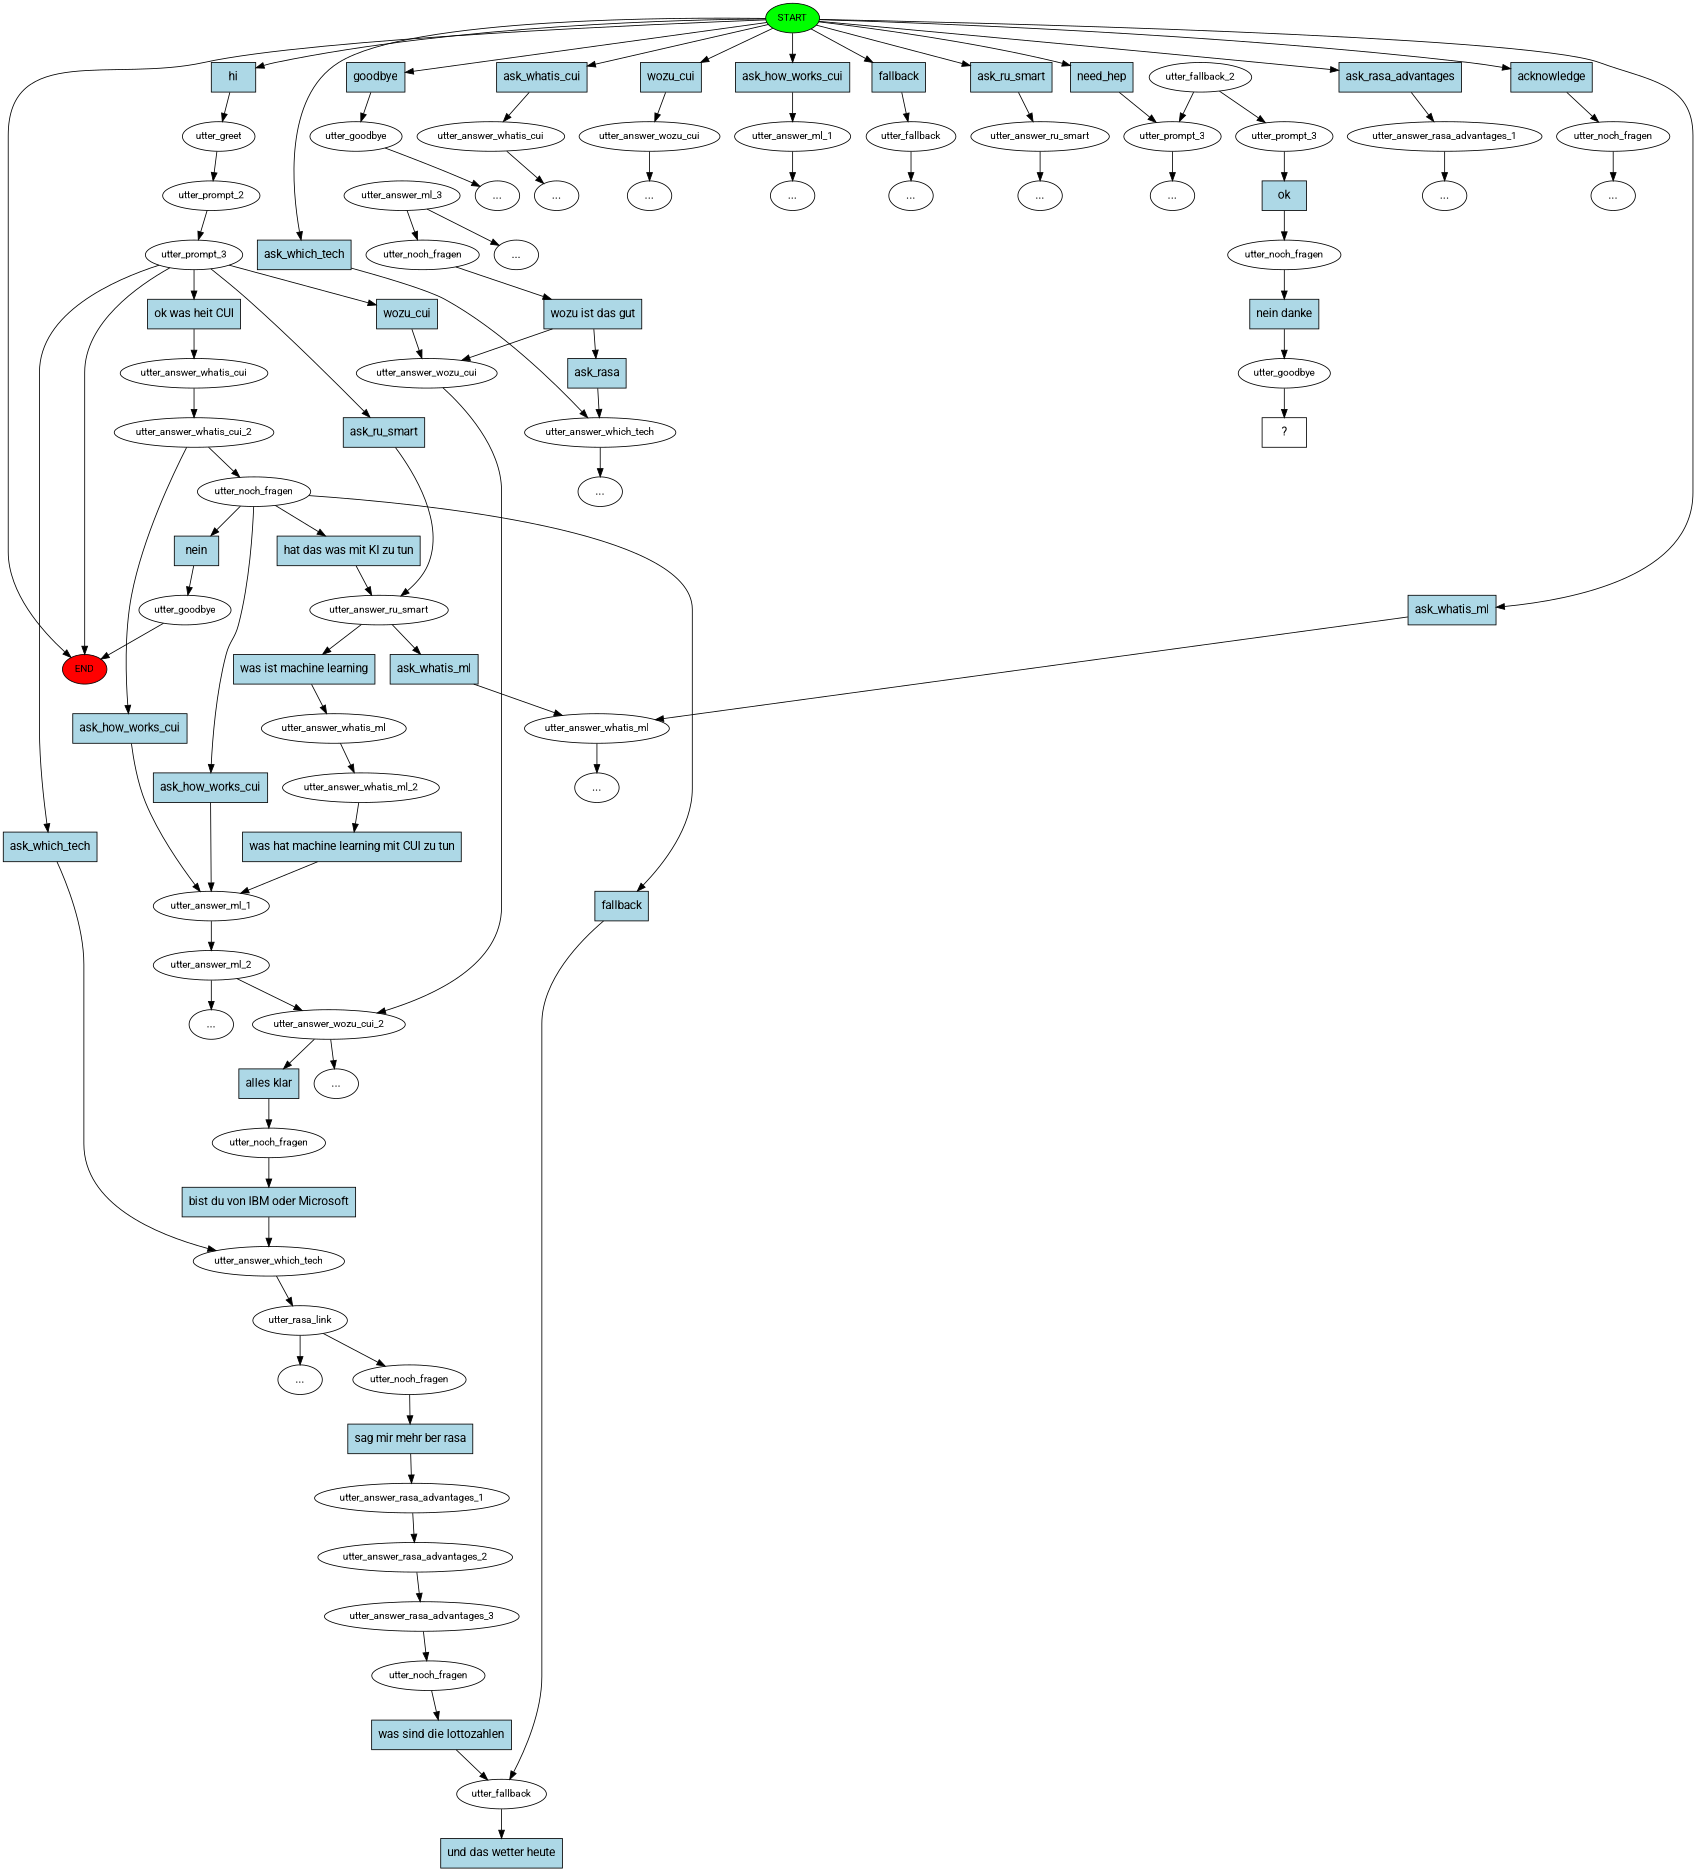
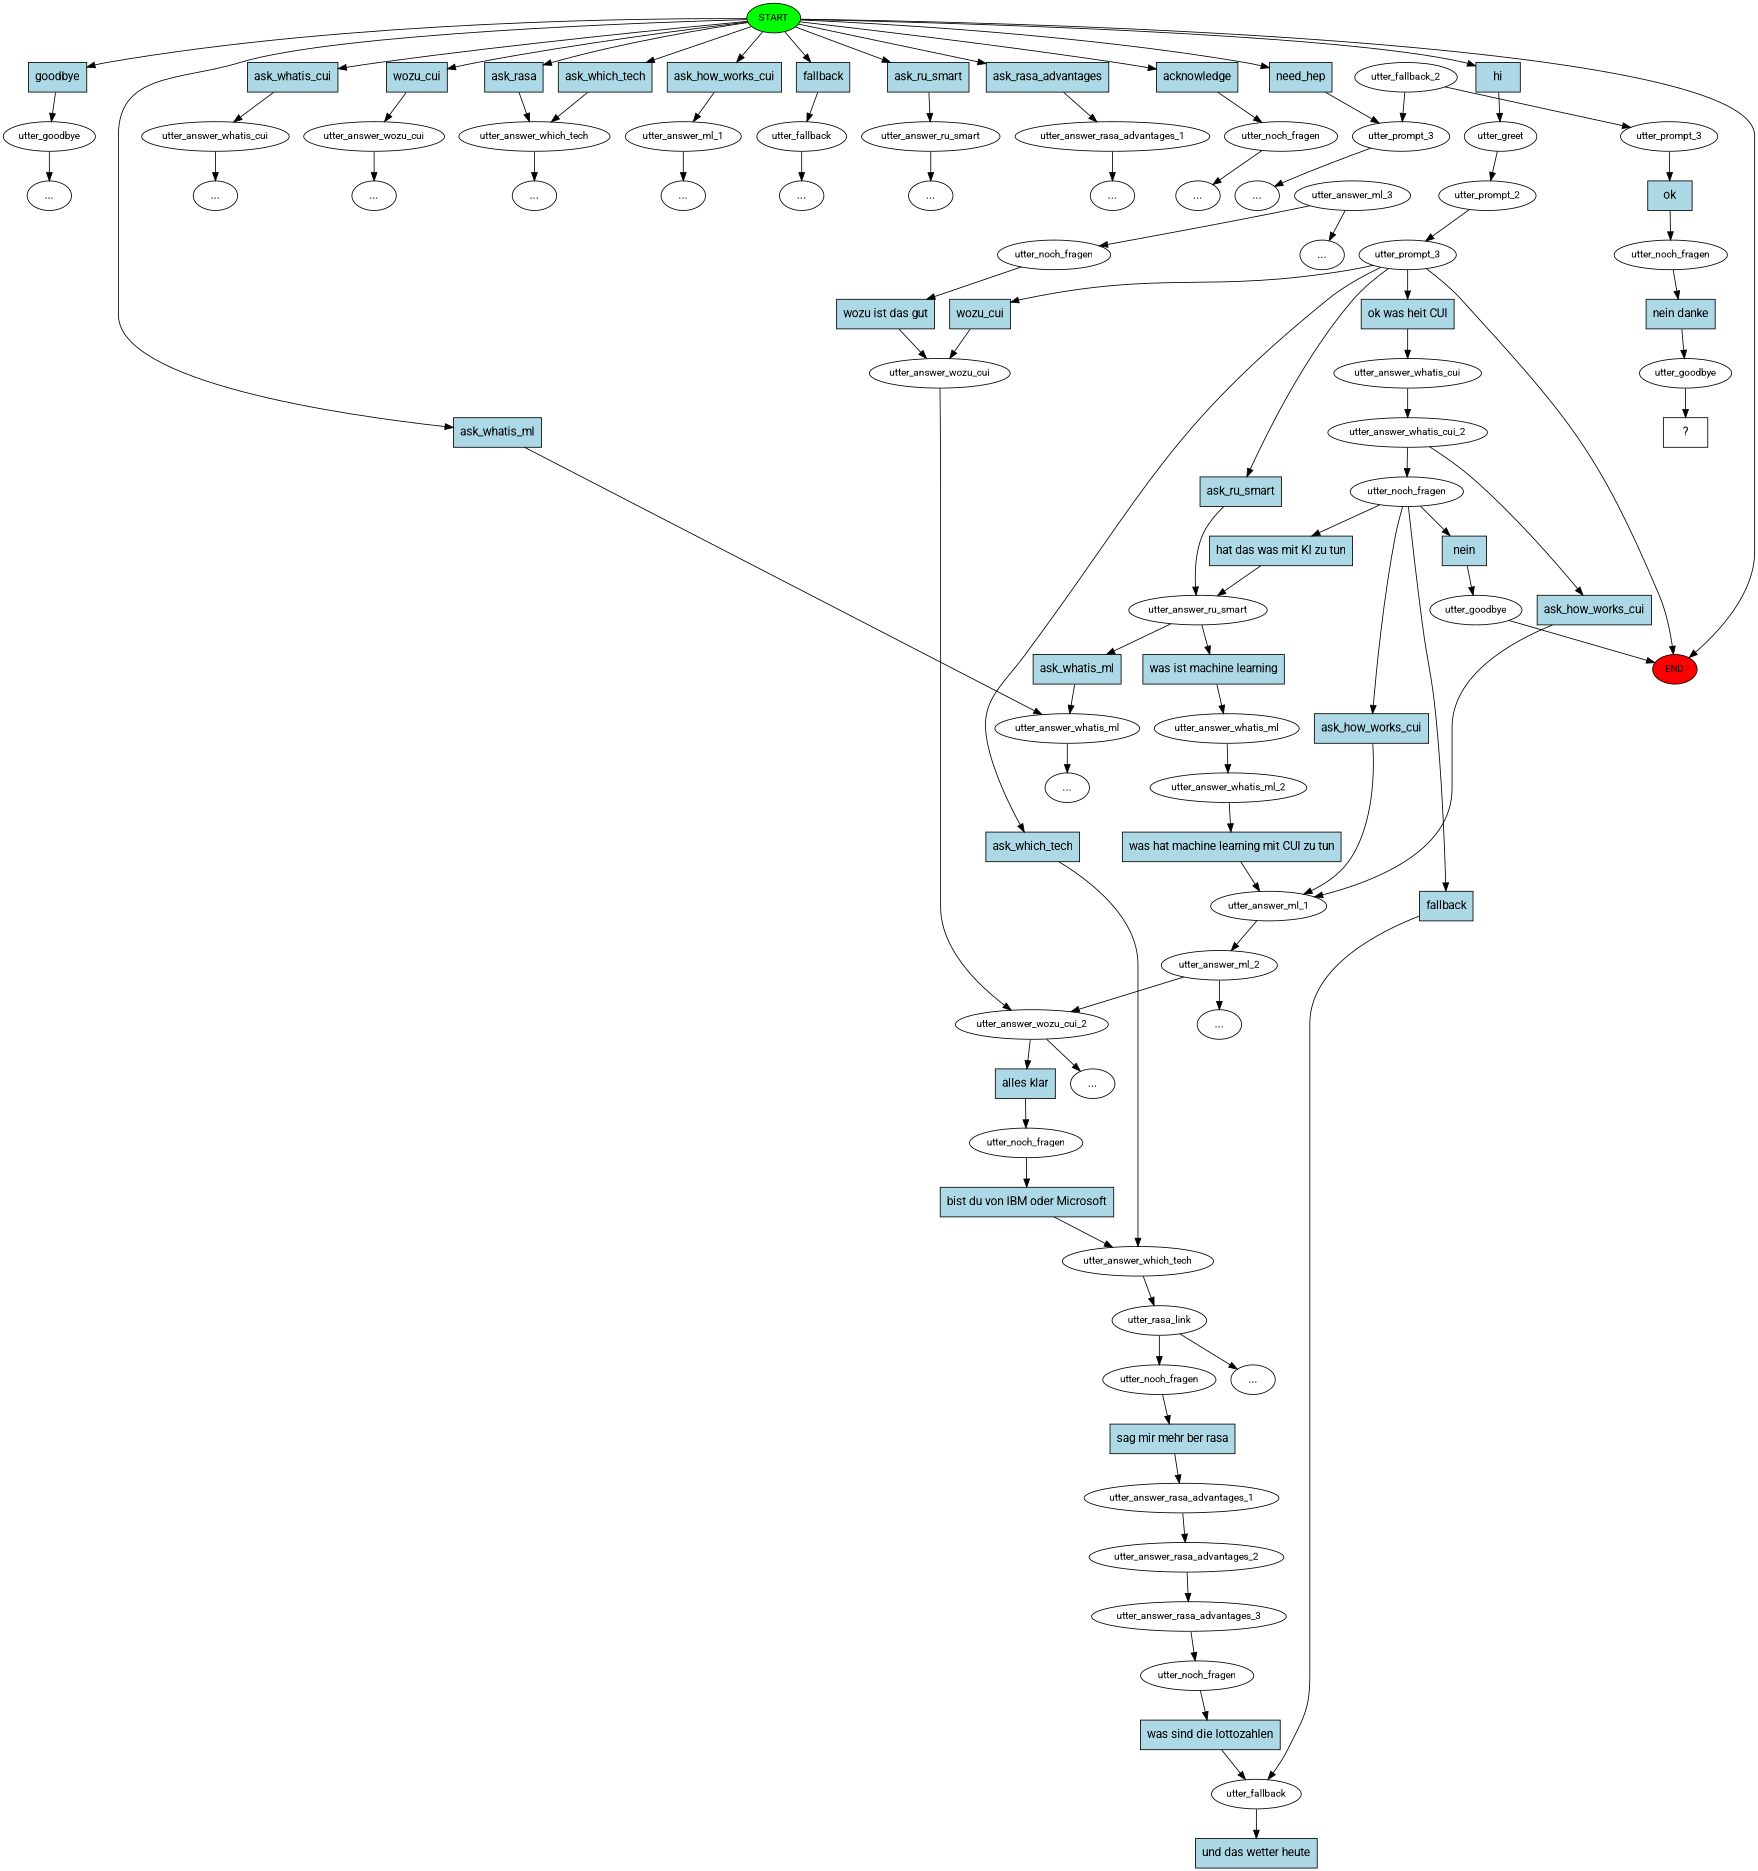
(595, 340) -> (644, 41)
